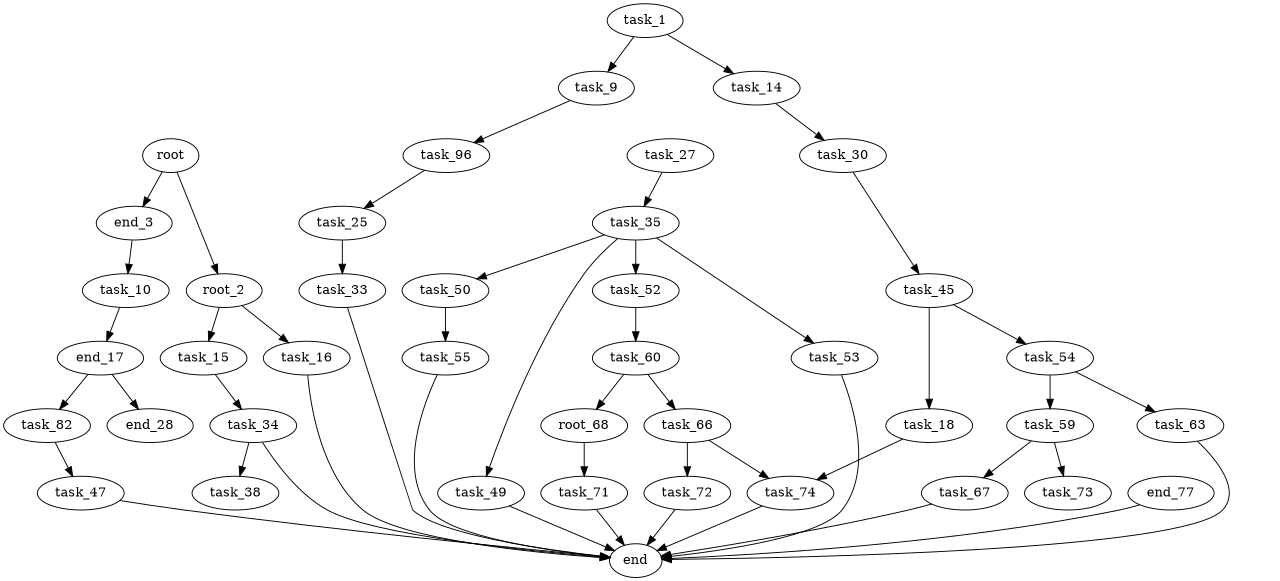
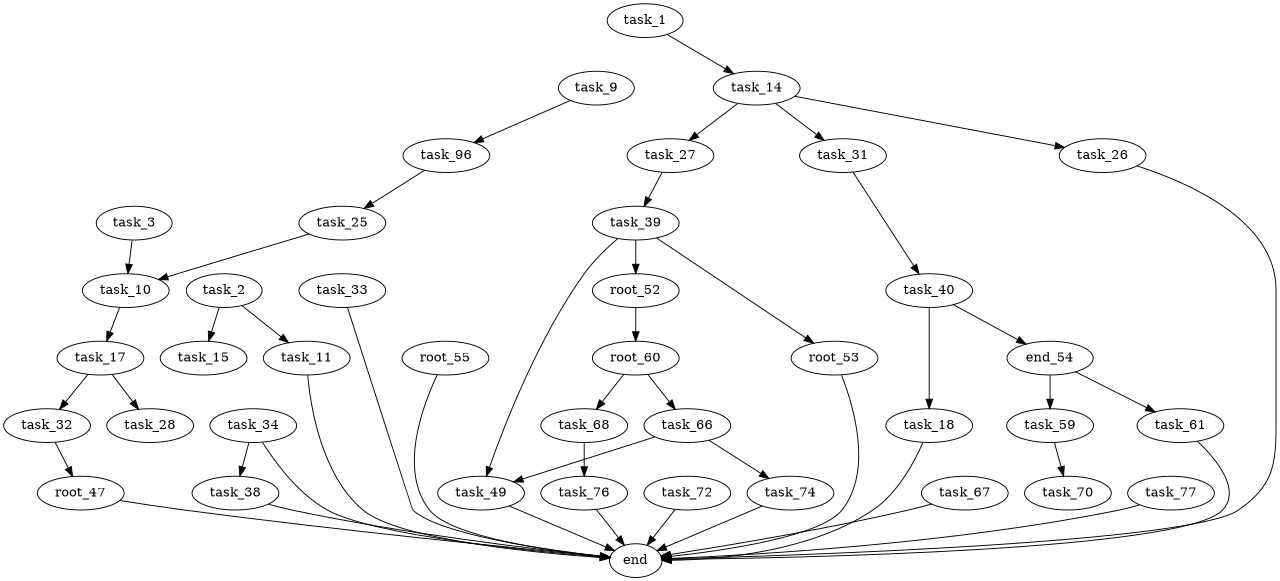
(624, 50) -> none
none -> (717, 119)
(171, 156) -> none
(843, 156) -> (843, 156)
none -> (1103, 156)
(134, 223) -> (134, 223)
(636, 223) -> (636, 223)
(342, 252) -> (238, 255)
(224, 291) -> (224, 291)
(445, 291) -> none
(636, 291) -> (636, 291)
(929, 291) -> (929, 291)
(100, 358) -> (100, 358)
(307, 358) -> (307, 358)
(445, 358) -> (445, 358)
(636, 358) -> (636, 358)
(835, 358) -> (835, 358)
(1050, 358) -> (1050, 358)
(226, 388) -> none
(47, 426) -> (47, 426)
(150, 426) -> (150, 426)
(584, 426) -> (584, 426)
(1180, 426) -> (1180, 426)
(687, 455) -> (592, 457)
(866, 456) -> (817, 537)
(1011, 456) -> none
(81, 493) -> (81, 493)
(584, 493) -> (584, 493)
(1068, 493) -> (1068, 493)
(1171, 493) -> (1171, 493)
none -> (434, 535)
